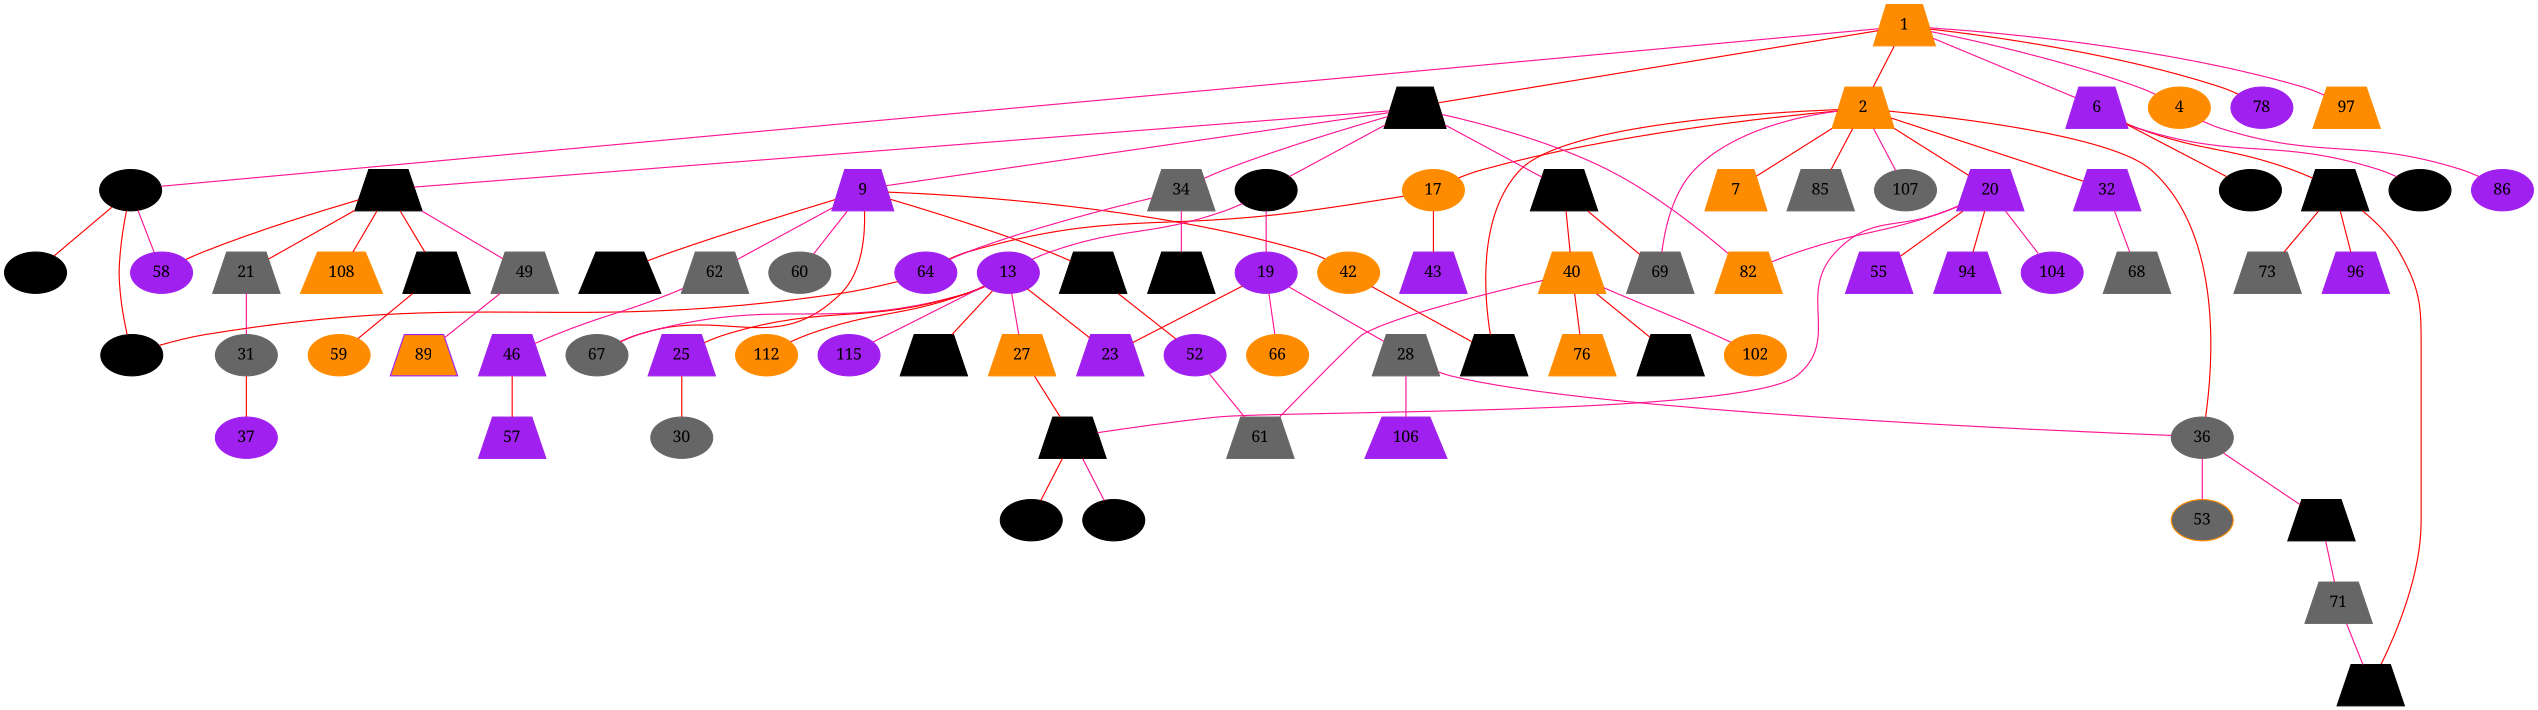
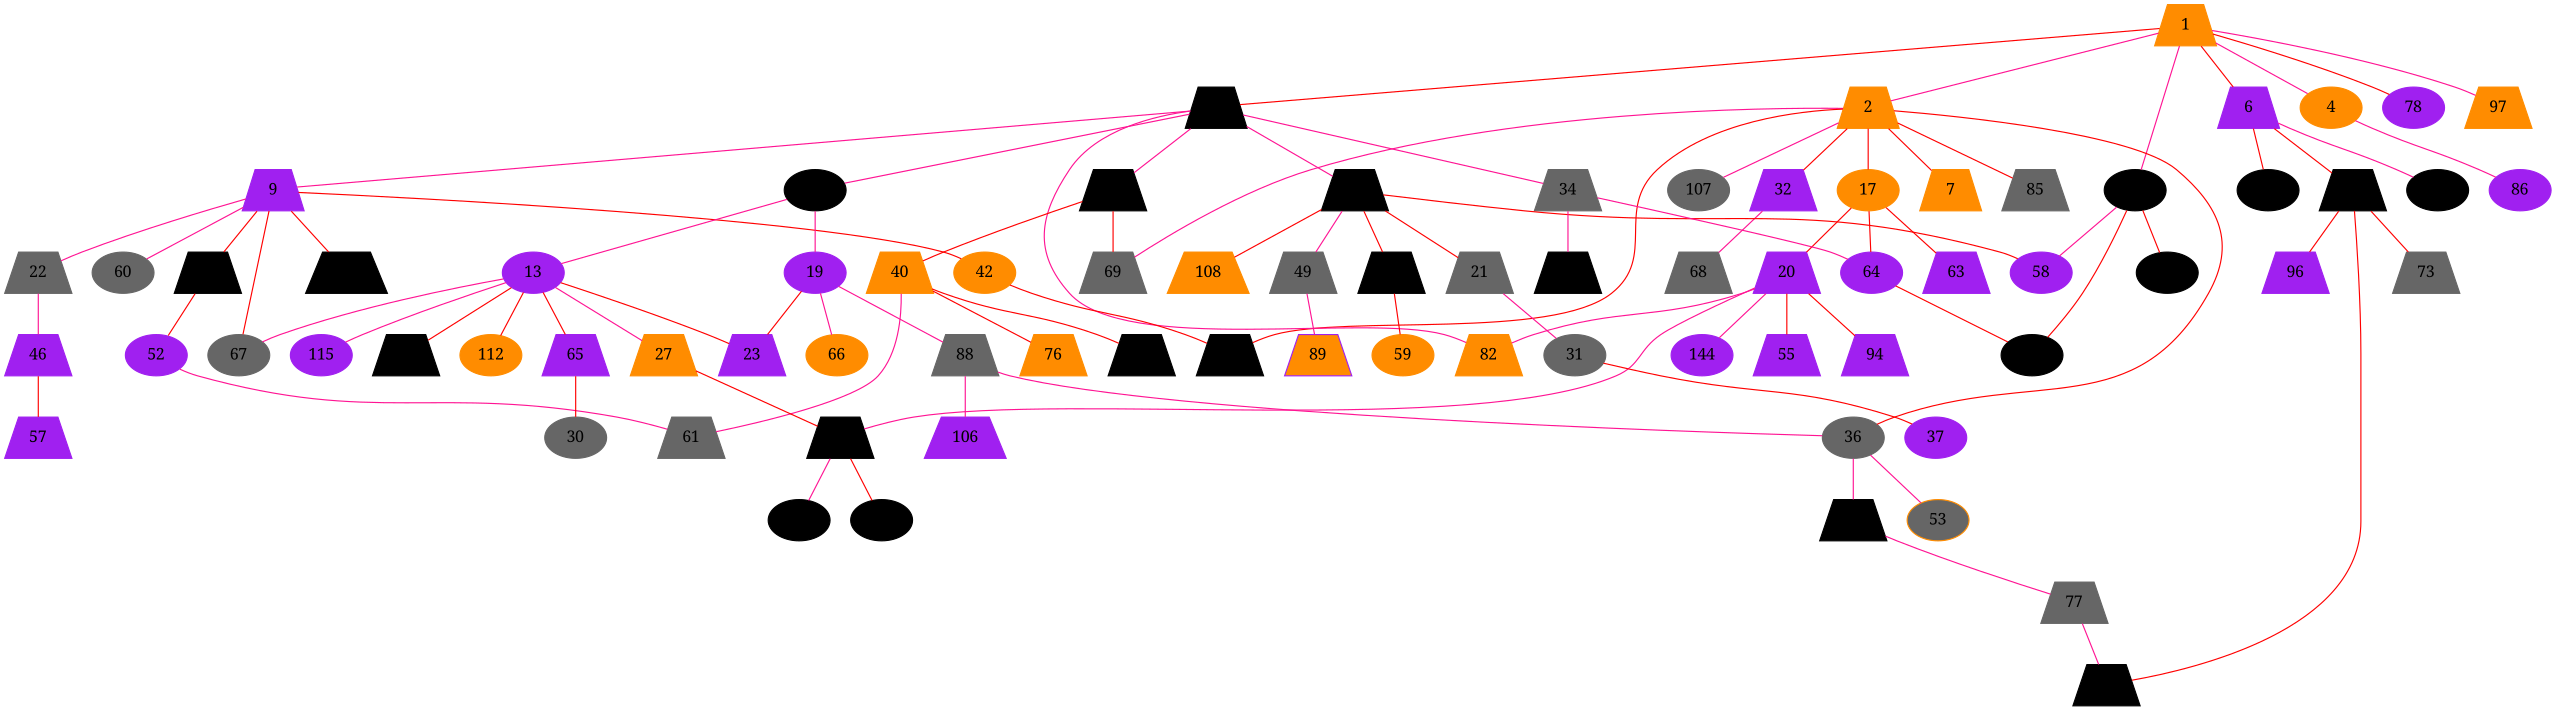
(1884, 67) -> (2025, 67)
(2004, 68) -> (2217, 67)
(1931, 152) -> (1829, 230)
(715, 273) -> (38, 273)
(1433, 273) -> (1956, 273)
(2052, 273) -> (1702, 355)
(682, 355) -> (576, 355)
(1406, 355) -> (965, 355)
(1755, 355) -> none
(2339, 603) -> (2074, 603)
